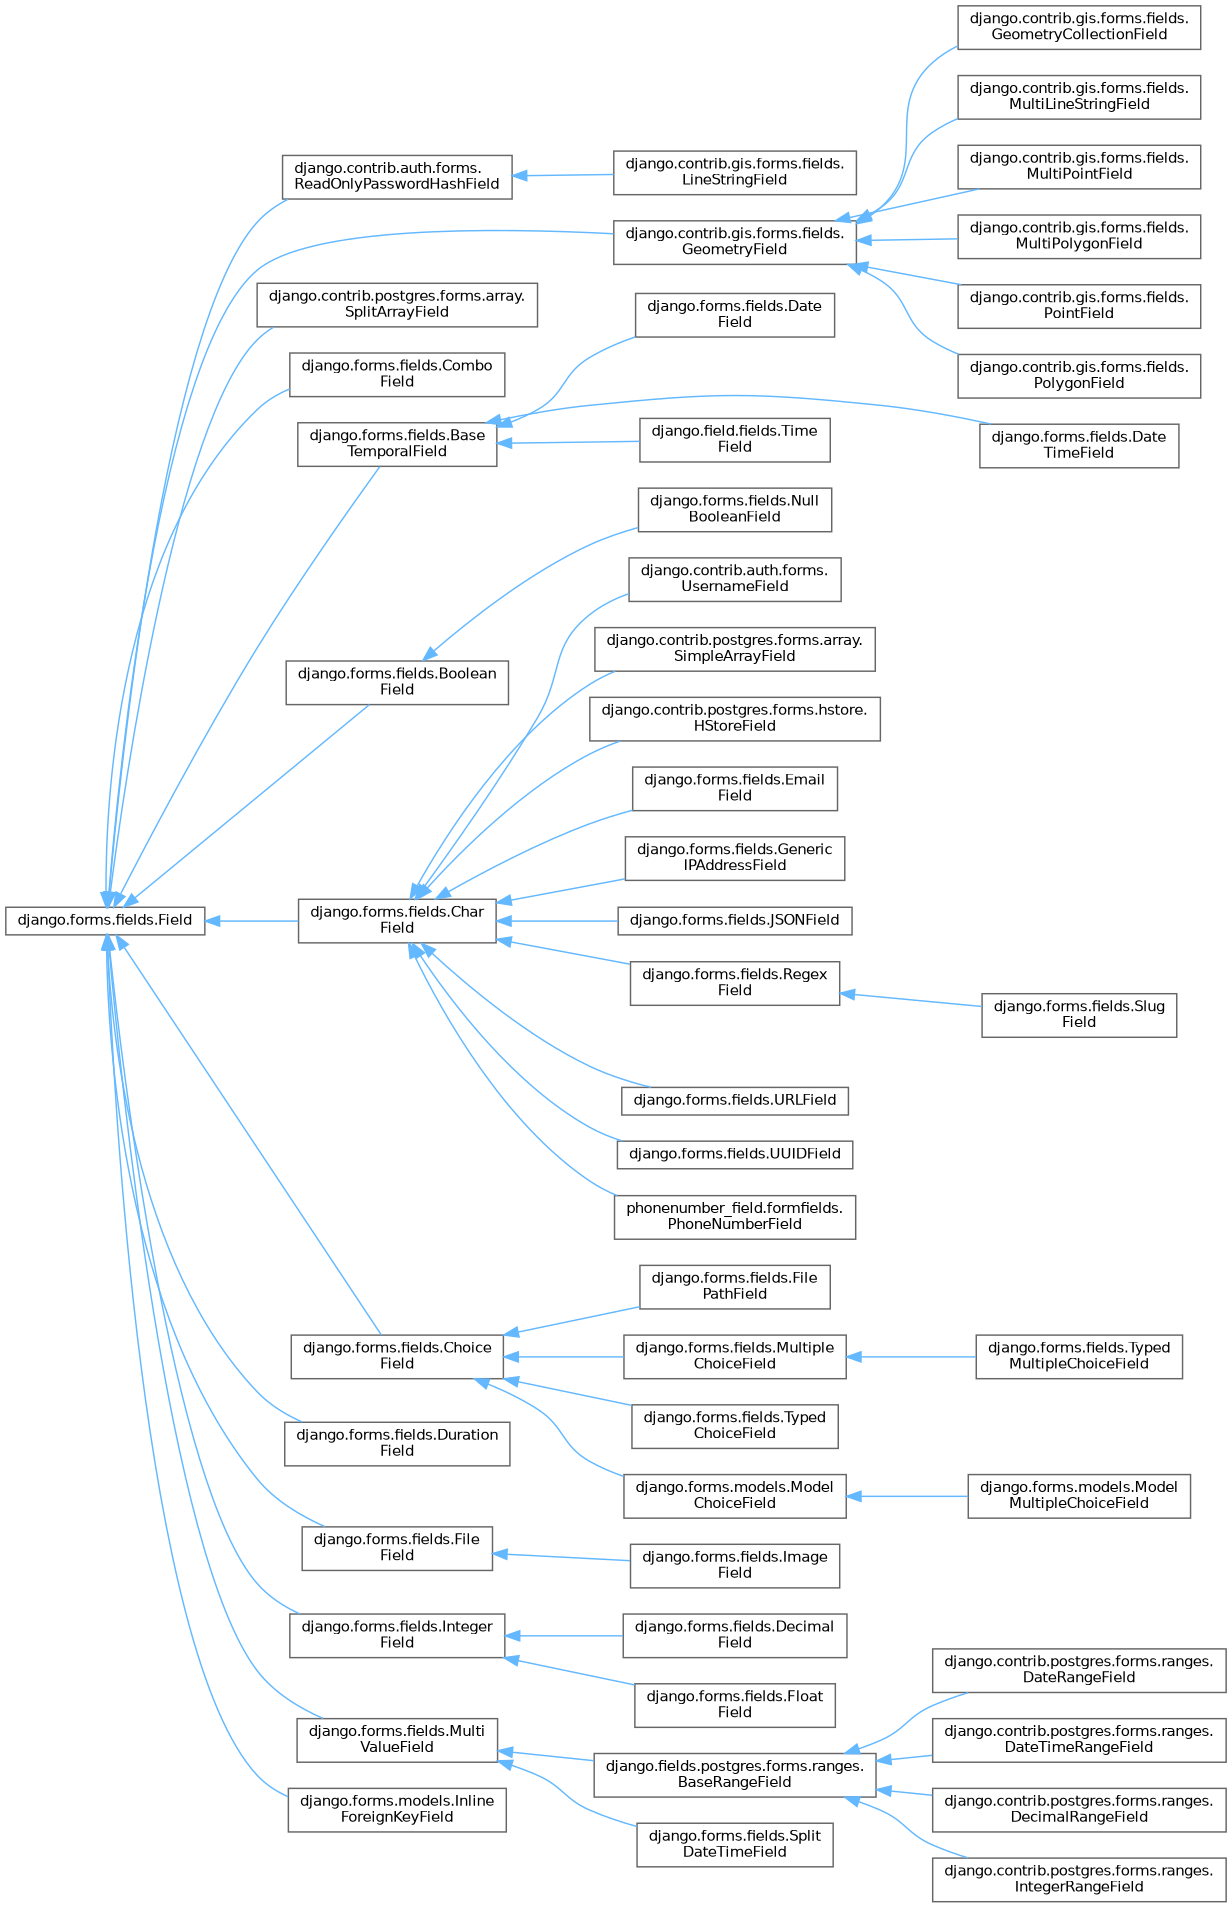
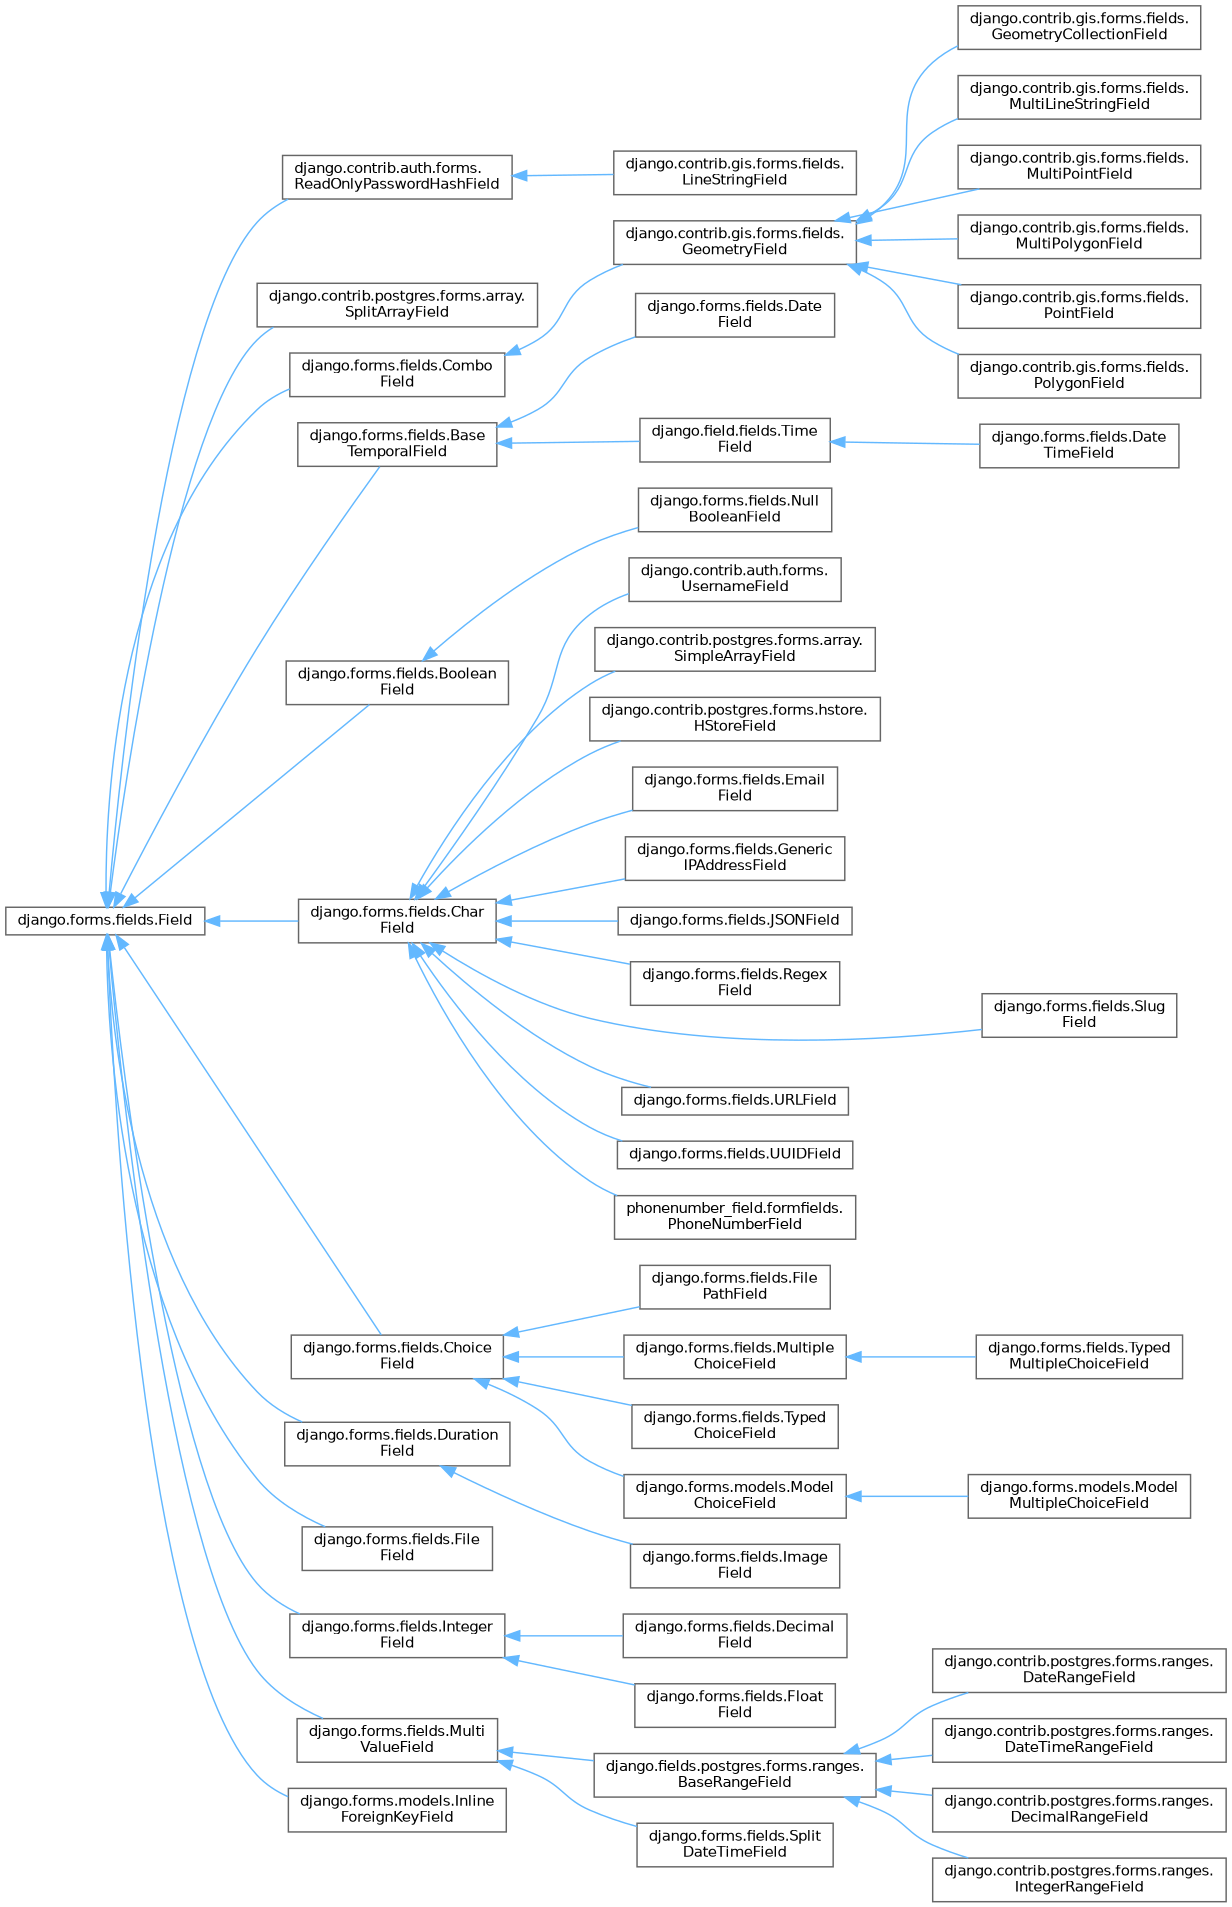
(210, 348) -> (568, 303)
(746, 396) -> (912, 443)
(918, 1001) -> (704, 1036)
(569, 1558) -> (542, 1513)
